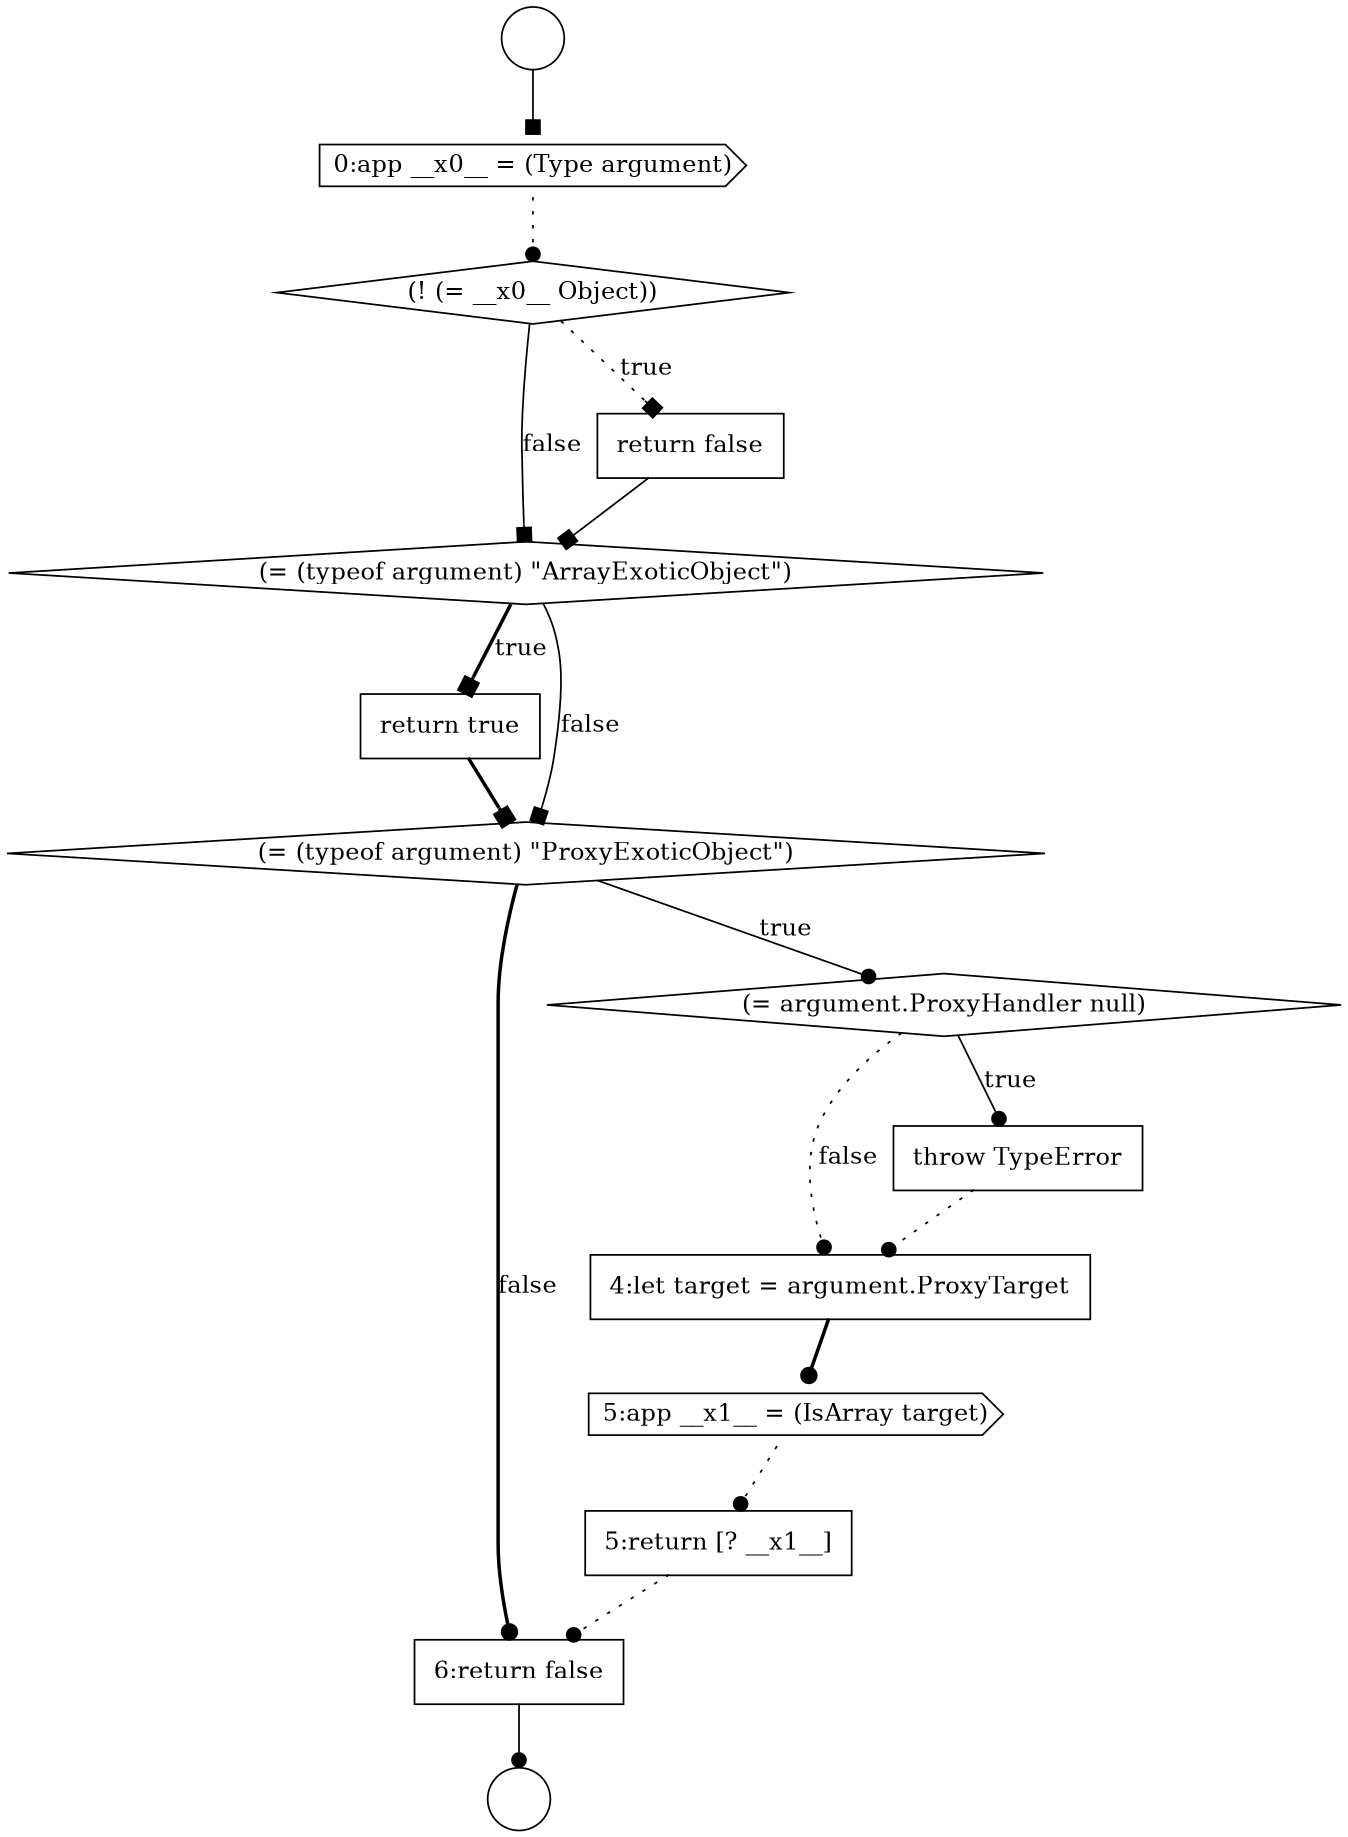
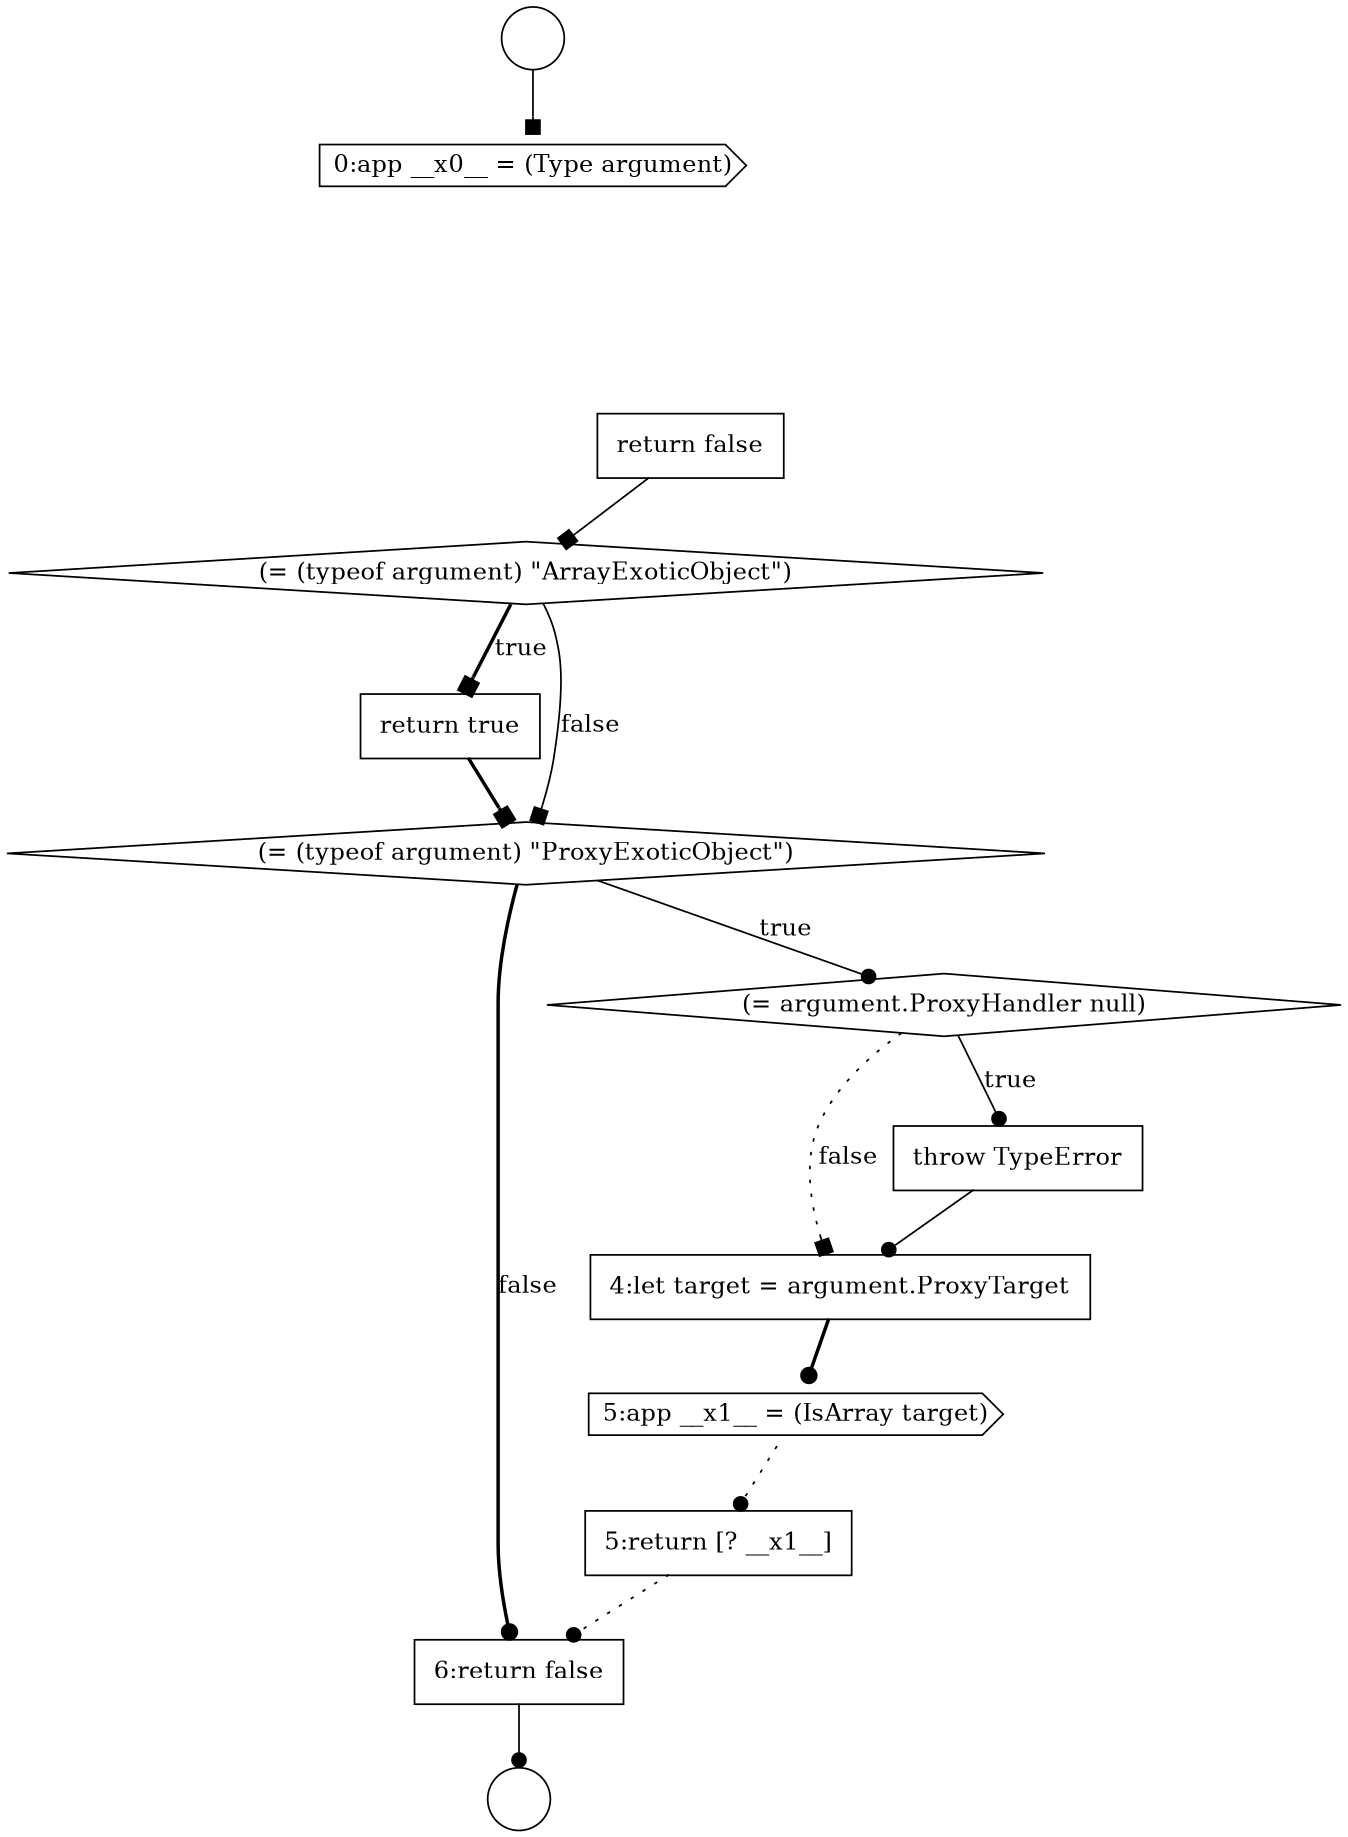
(533, 293) -> none
(820, 1122) -> (820, 1122)
(934, 1217) -> (934, 1217)
